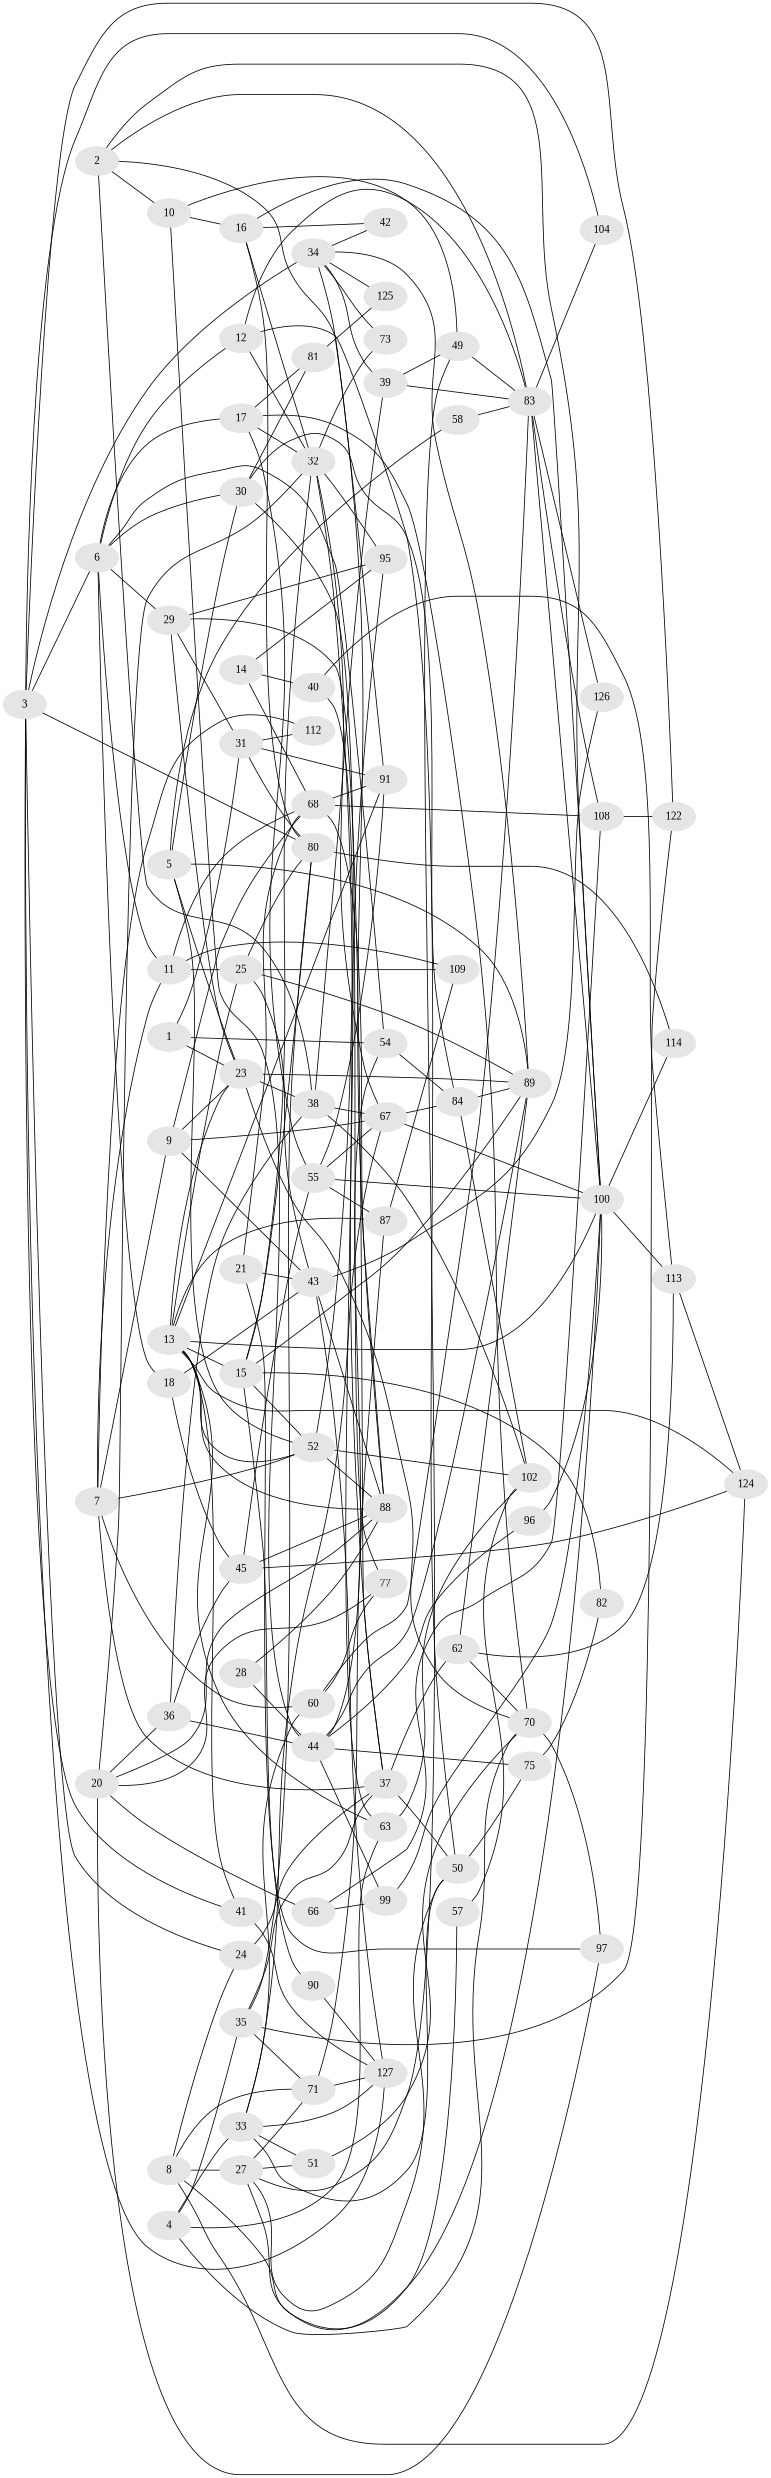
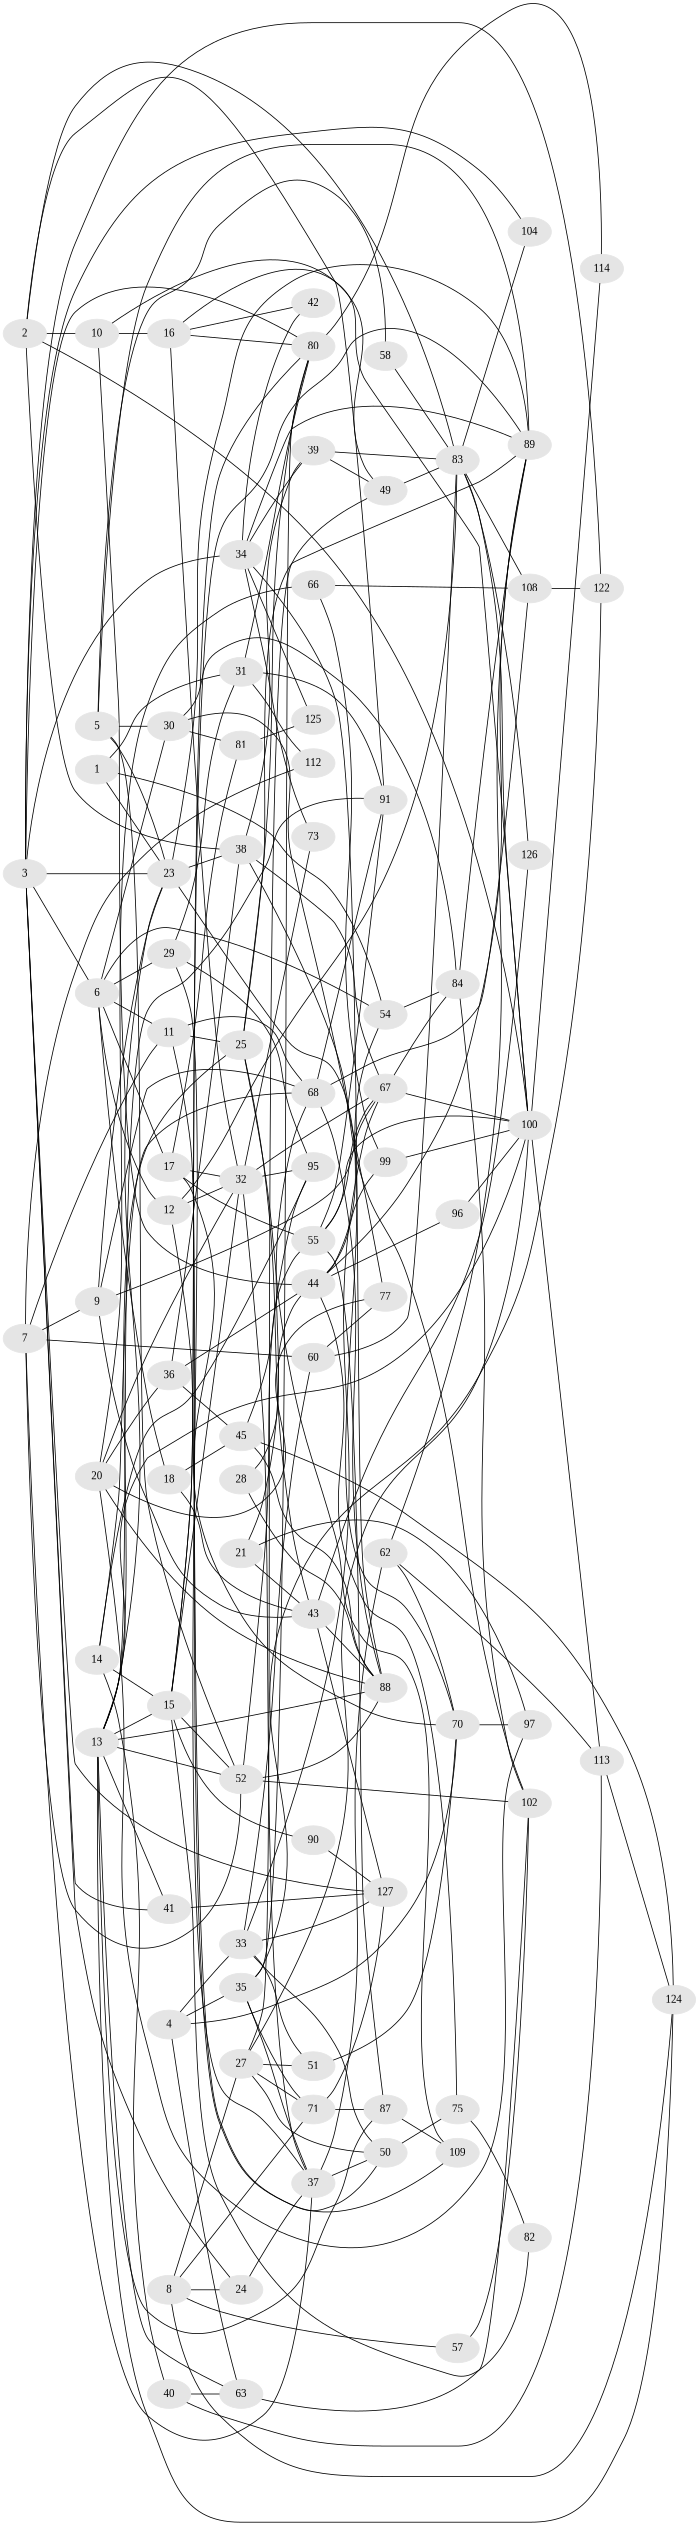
(194, 849) -> (97, 874)
none -> (133, 1683)
